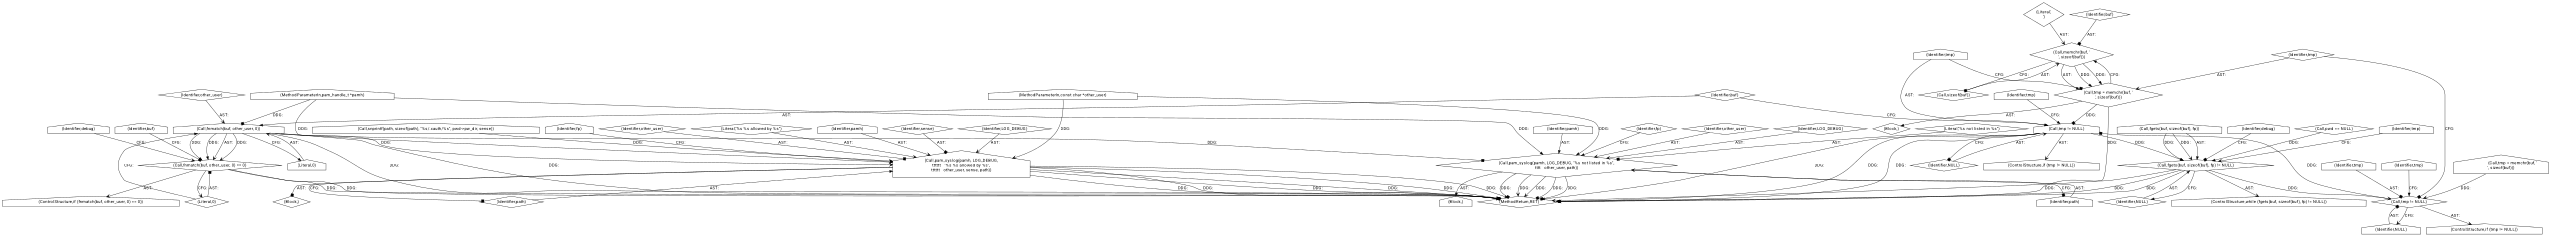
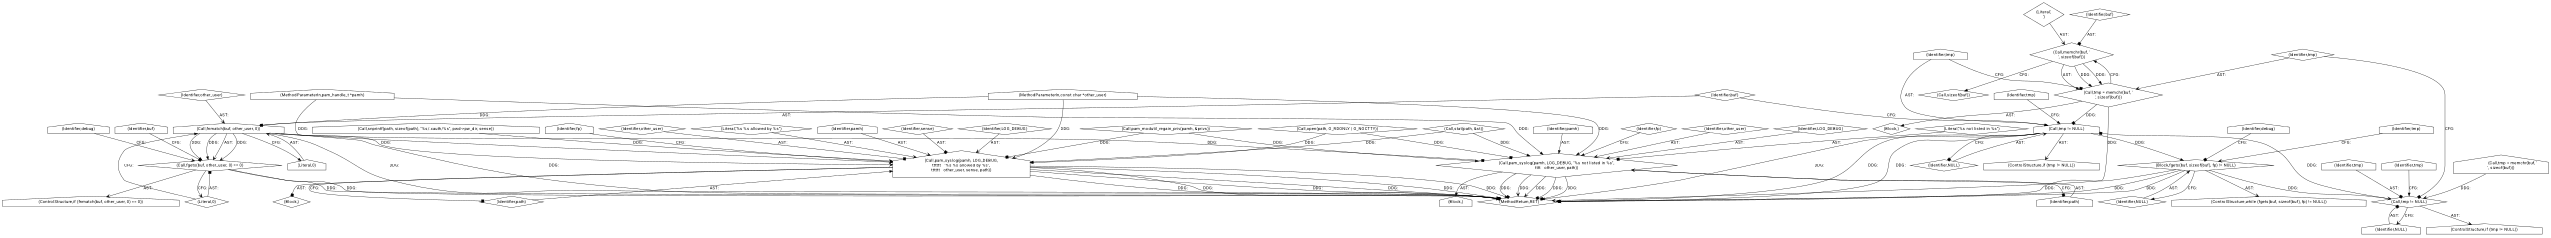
(2010, 76) -> (2010, 76)
(2004, 81) -> none
(277, 111) -> (608, 108)
none -> (1166, 129)
none -> (1338, 129)
none -> (1464, 129)
(2169, 129) -> none
(2334, 129) -> none
(210, 165) -> (210, 165)
(2196, 165) -> (2196, 165)
